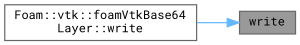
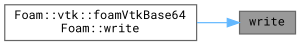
(101, 23) -> (101, 23)
